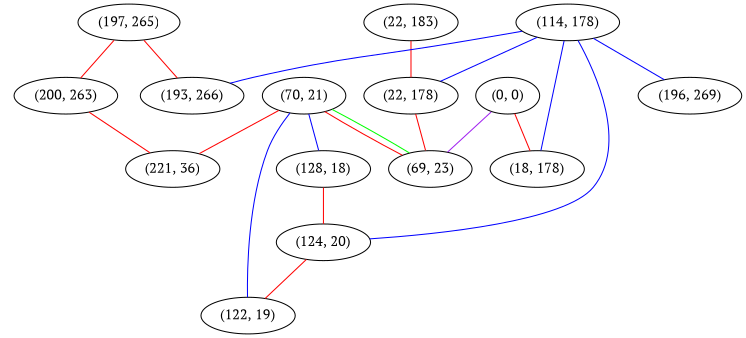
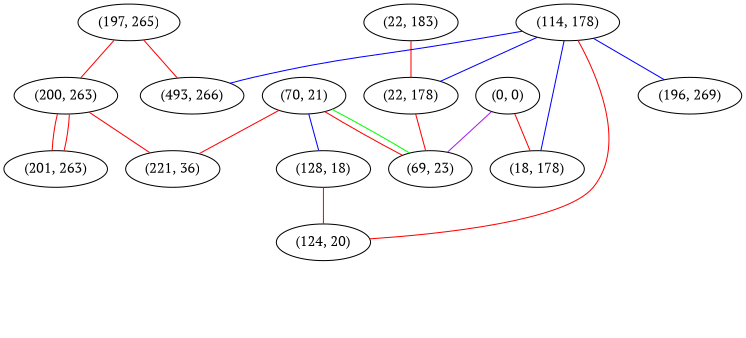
(192, 96) -> (192, 96)
none -> (56, 169)
(561, 207) -> (561, 207)
(248, 316) -> none
